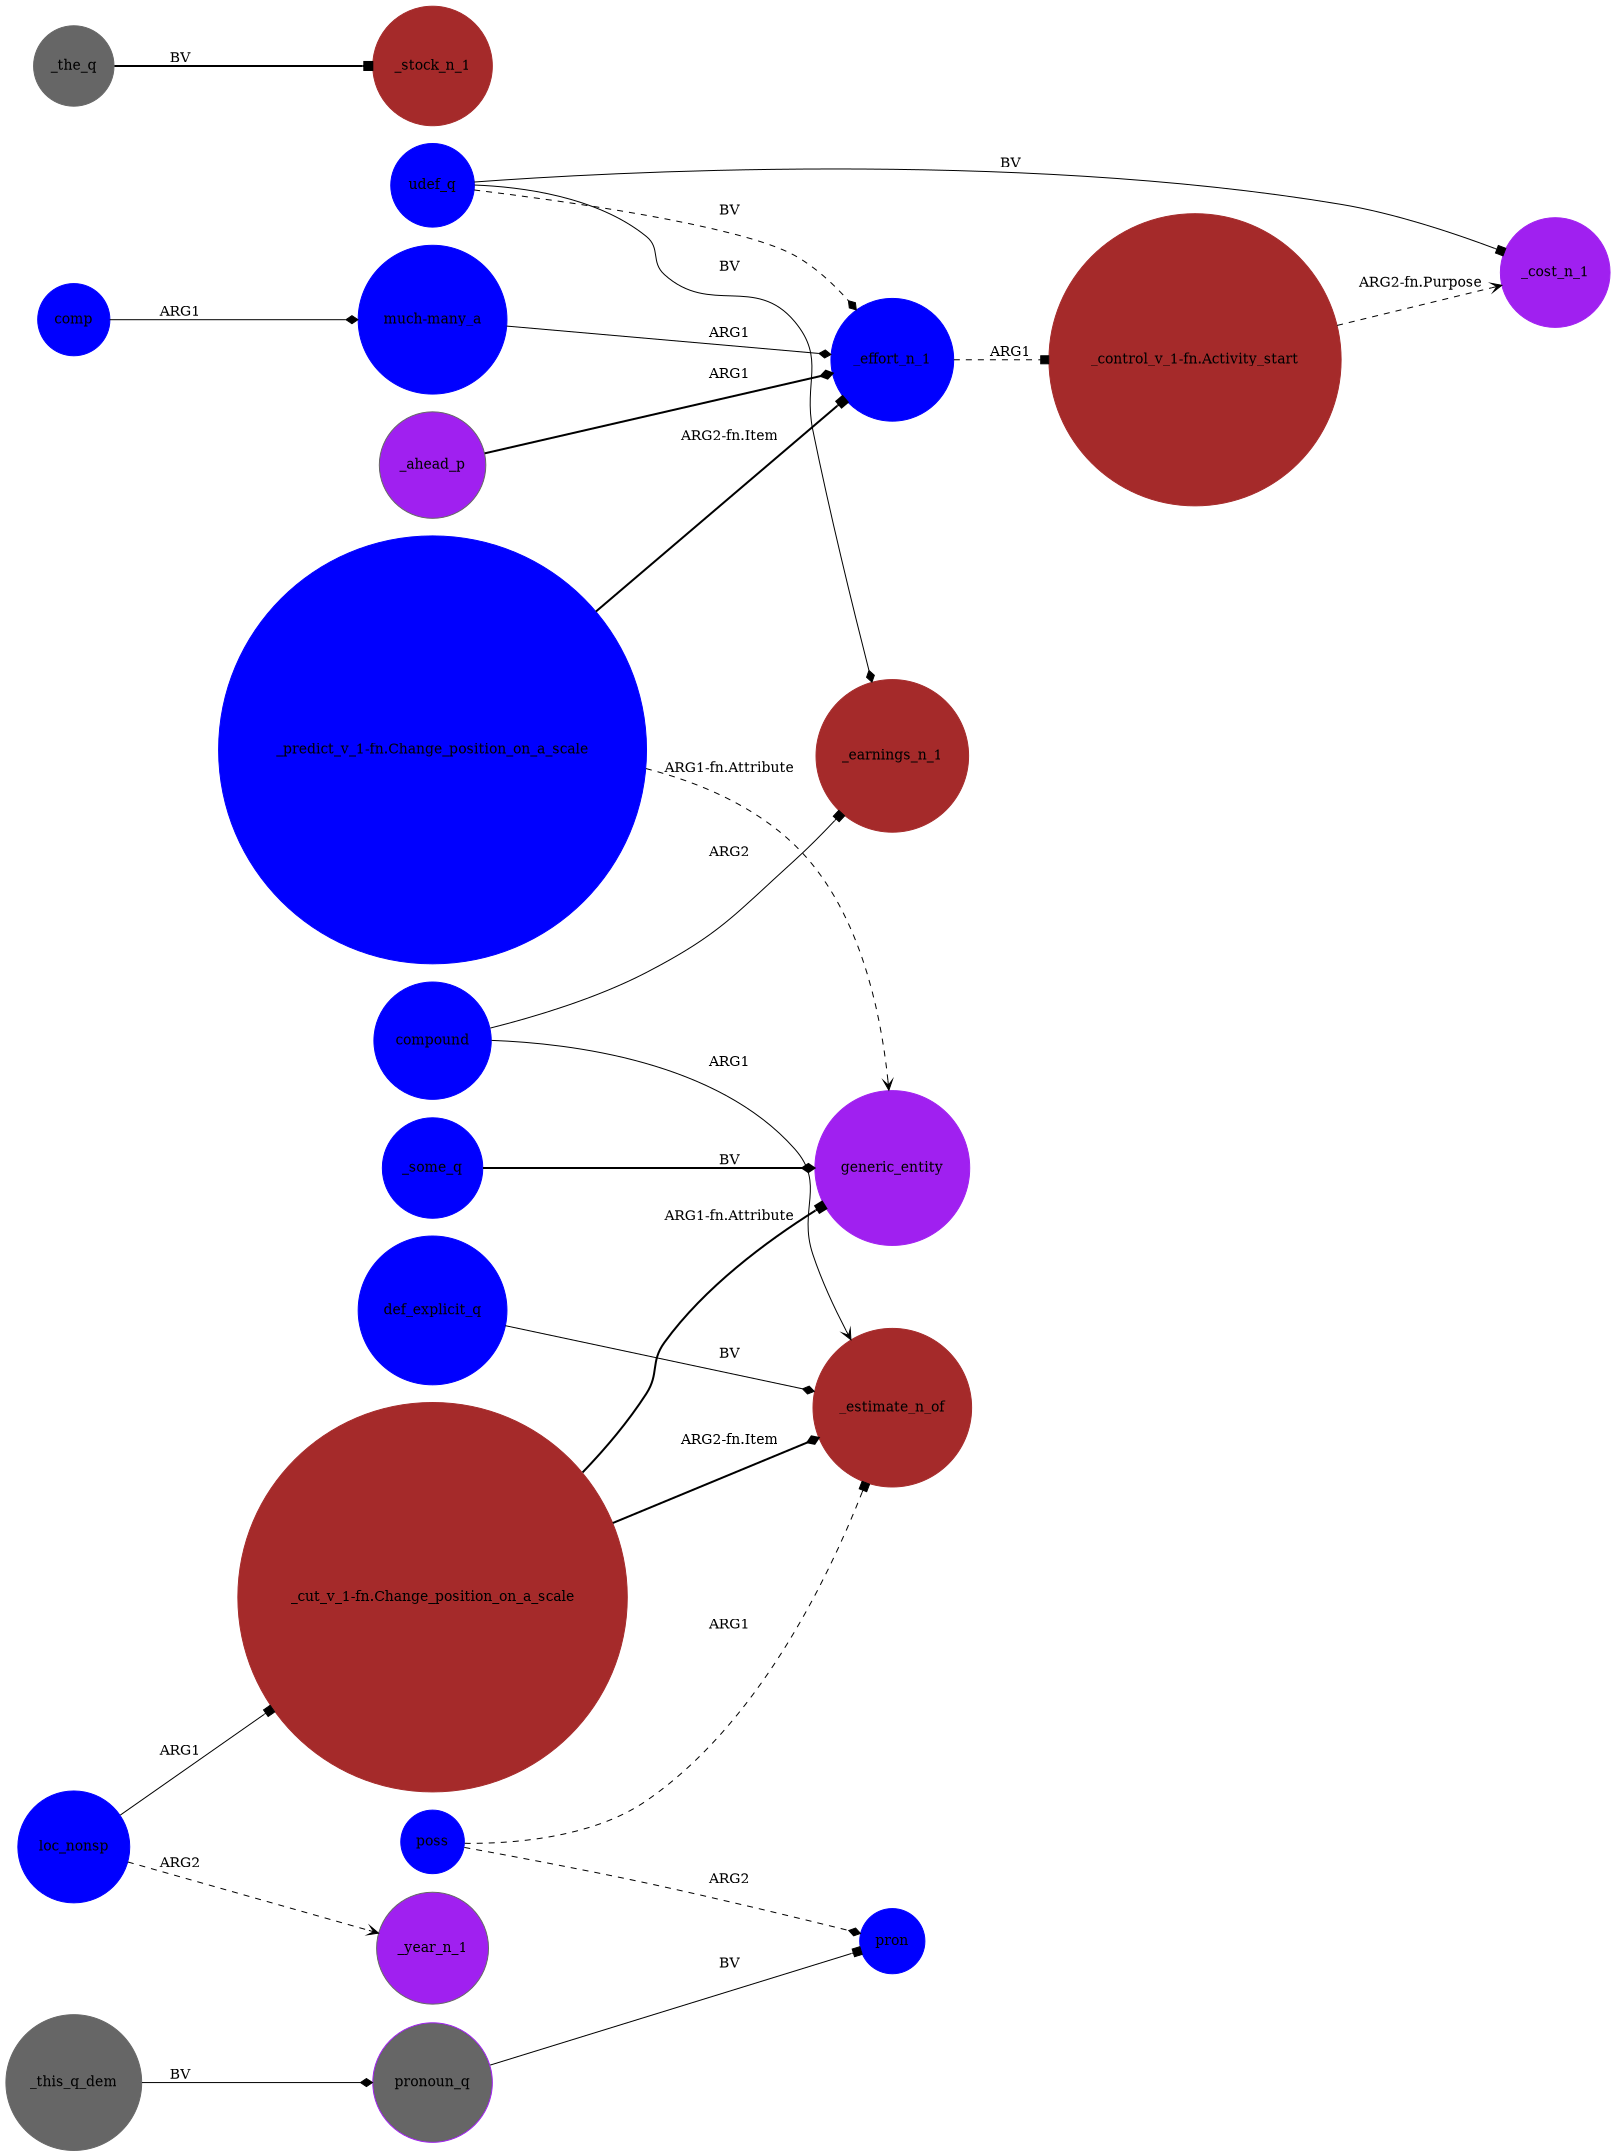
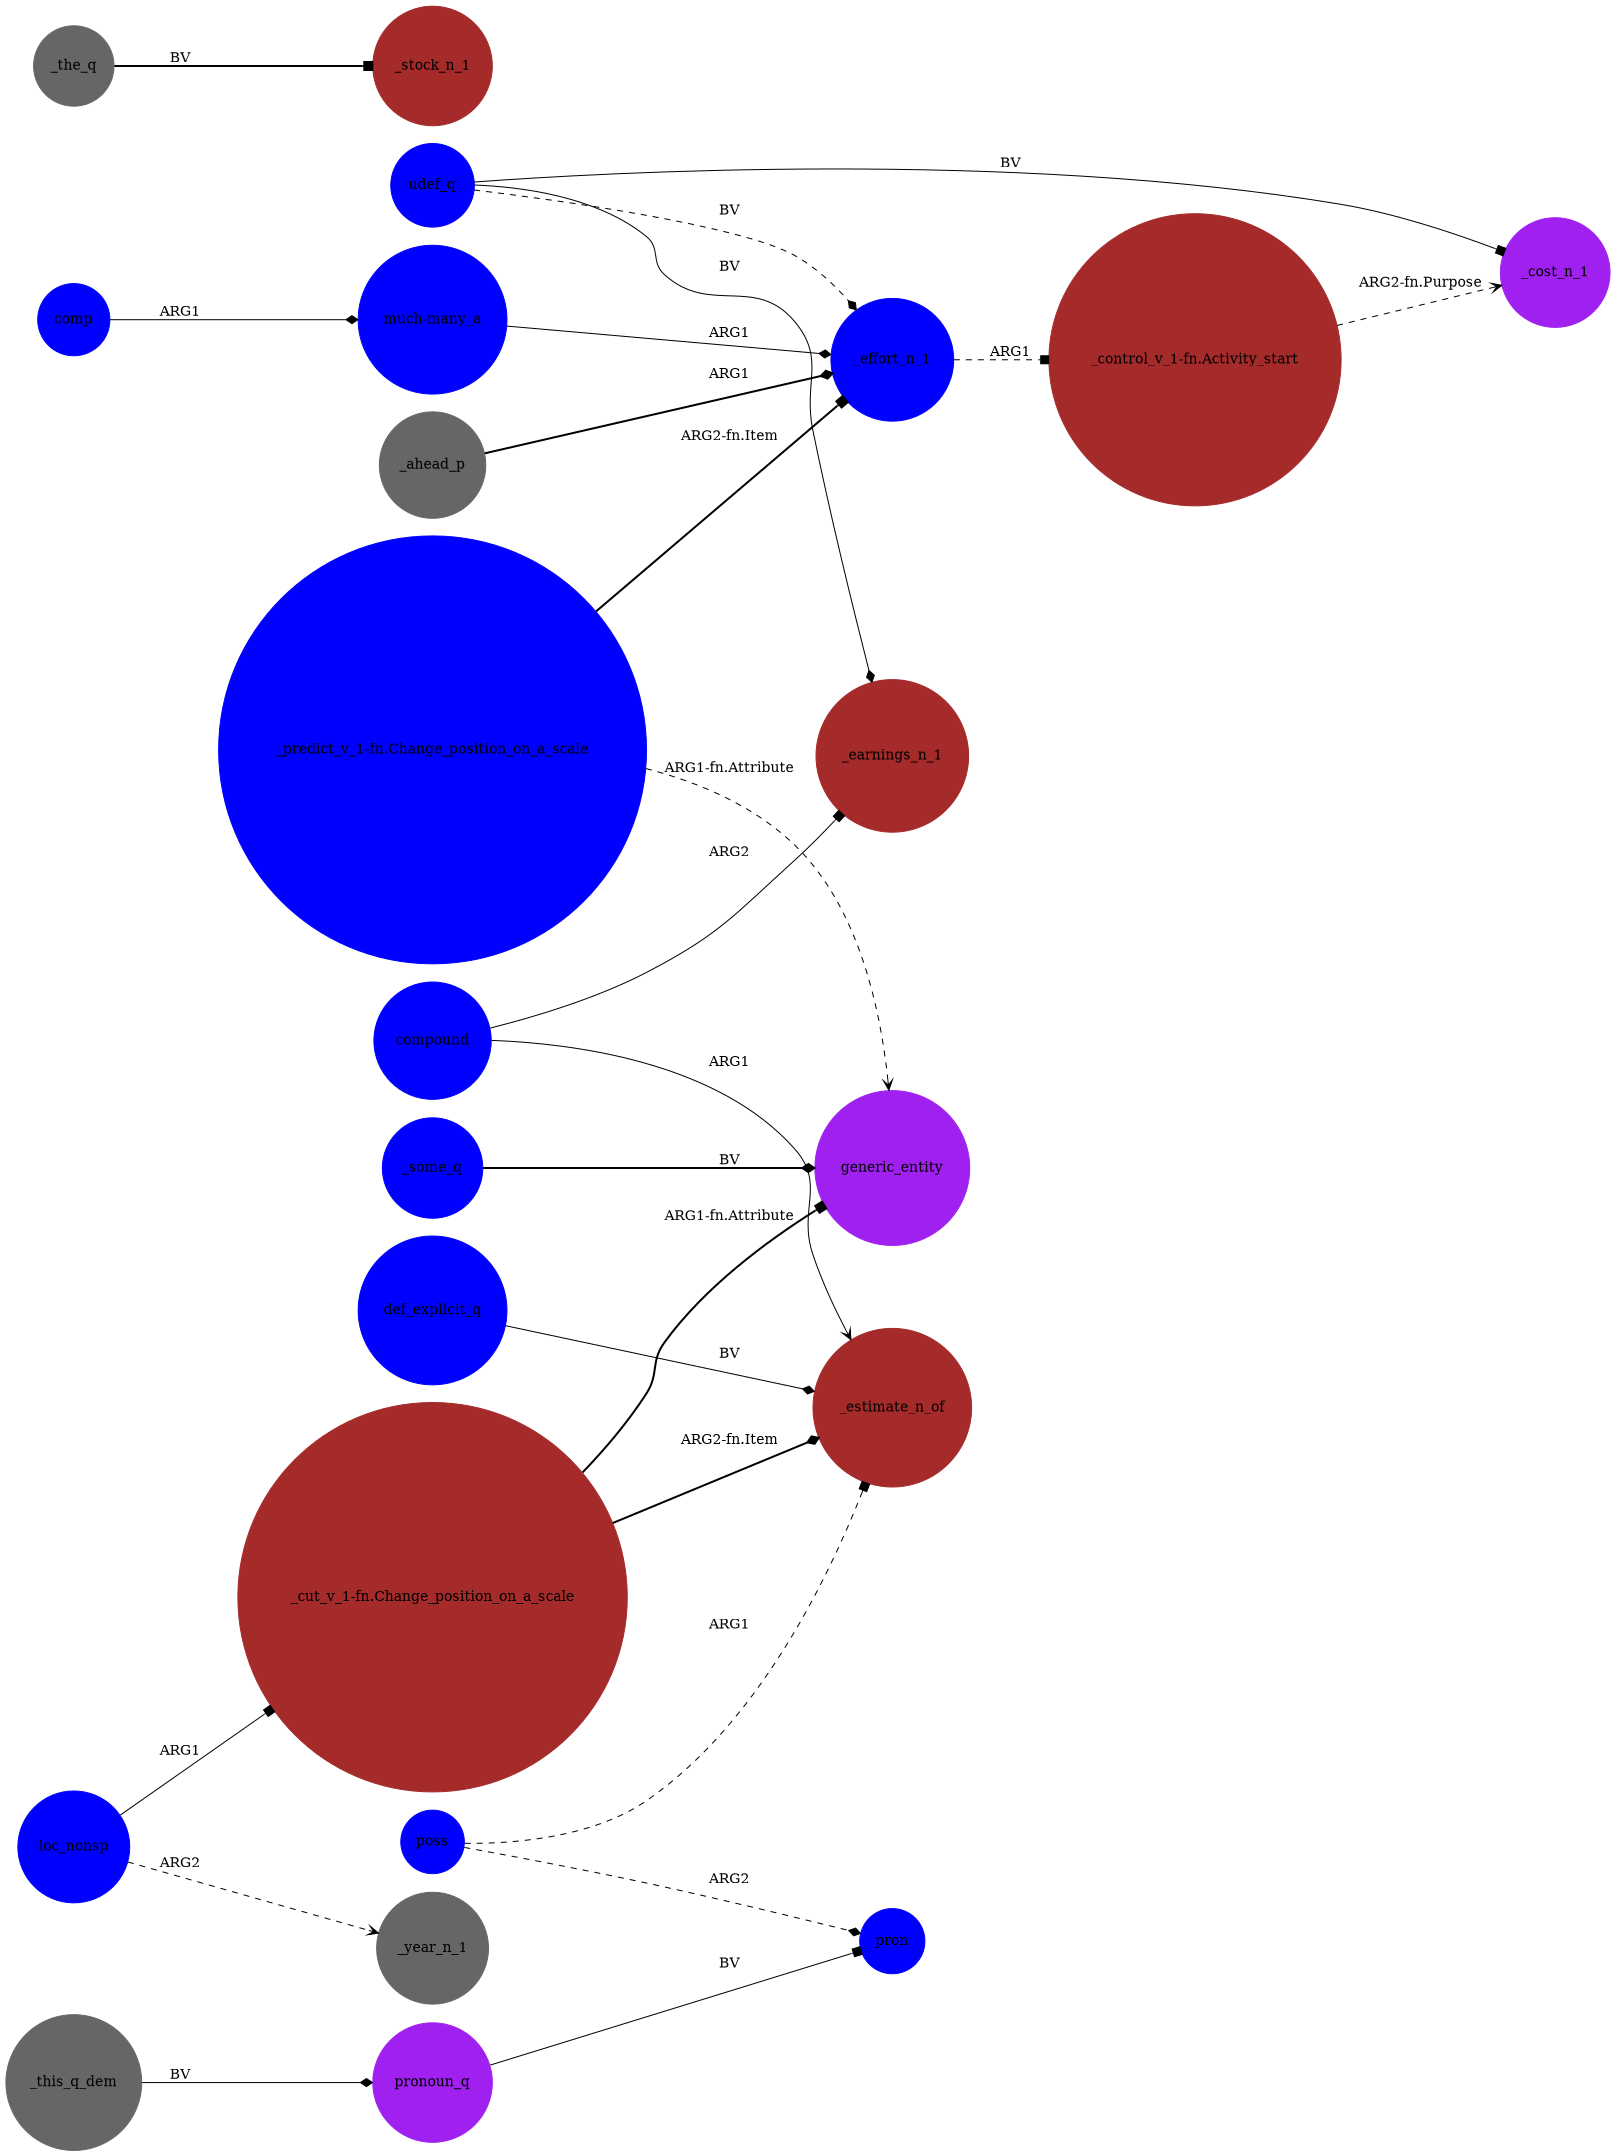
(433, 465) -> (433, 465)
(433, 1948) -> (433, 1948)
(433, 2083) -> (433, 2083)
